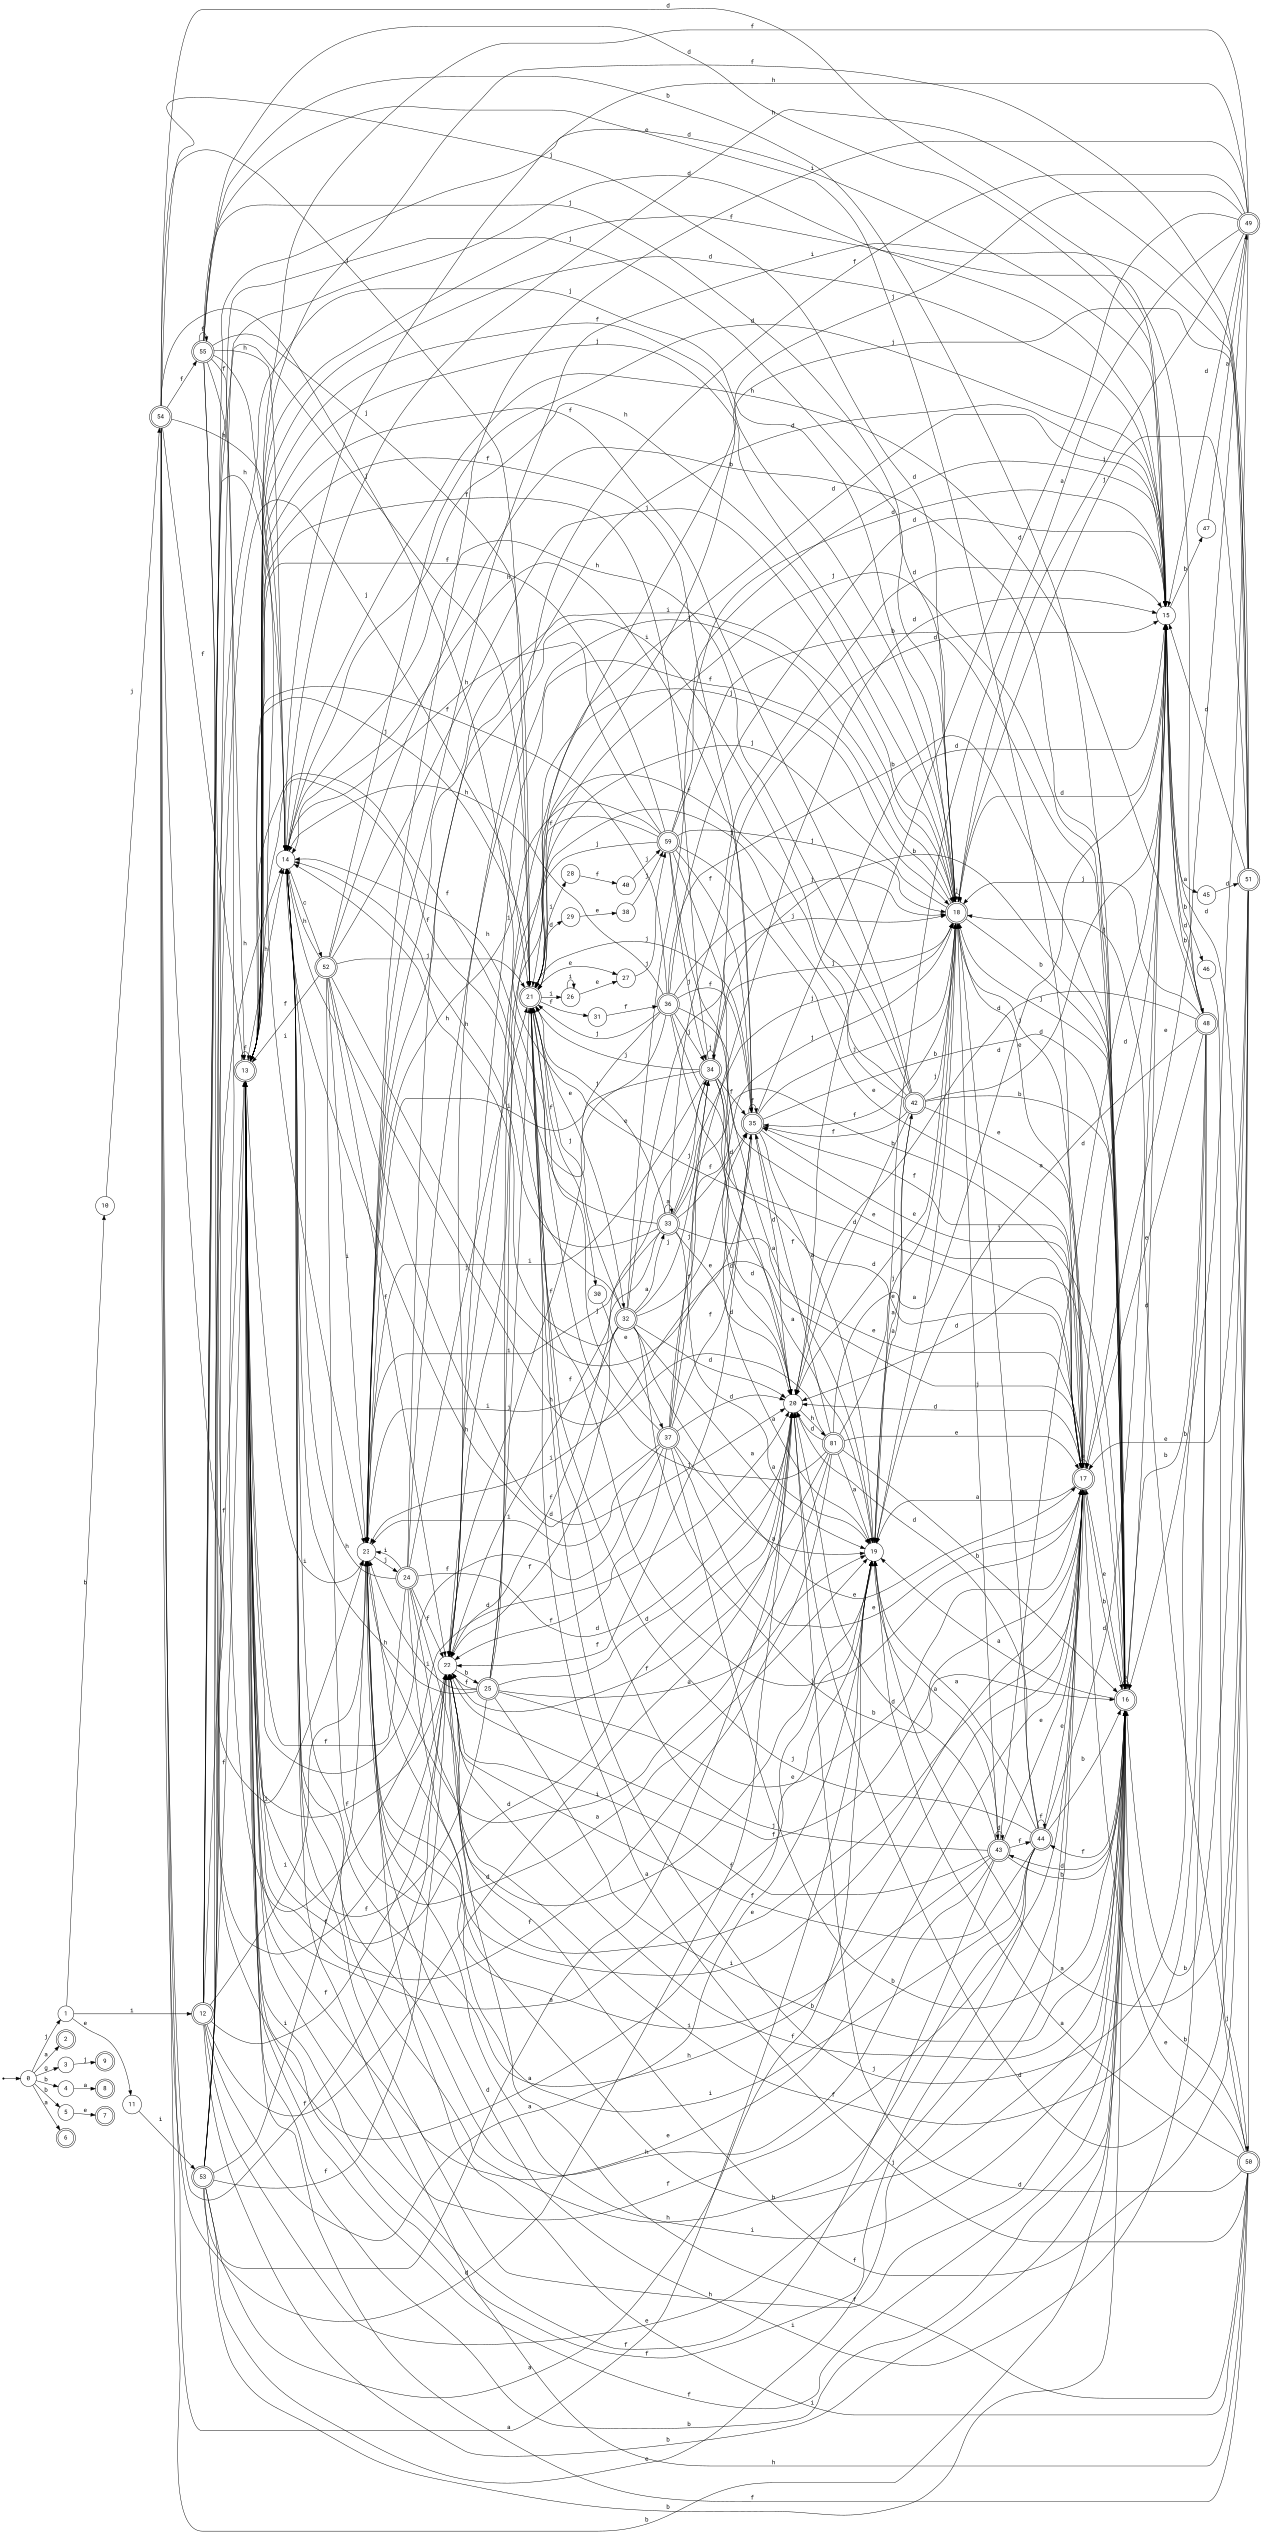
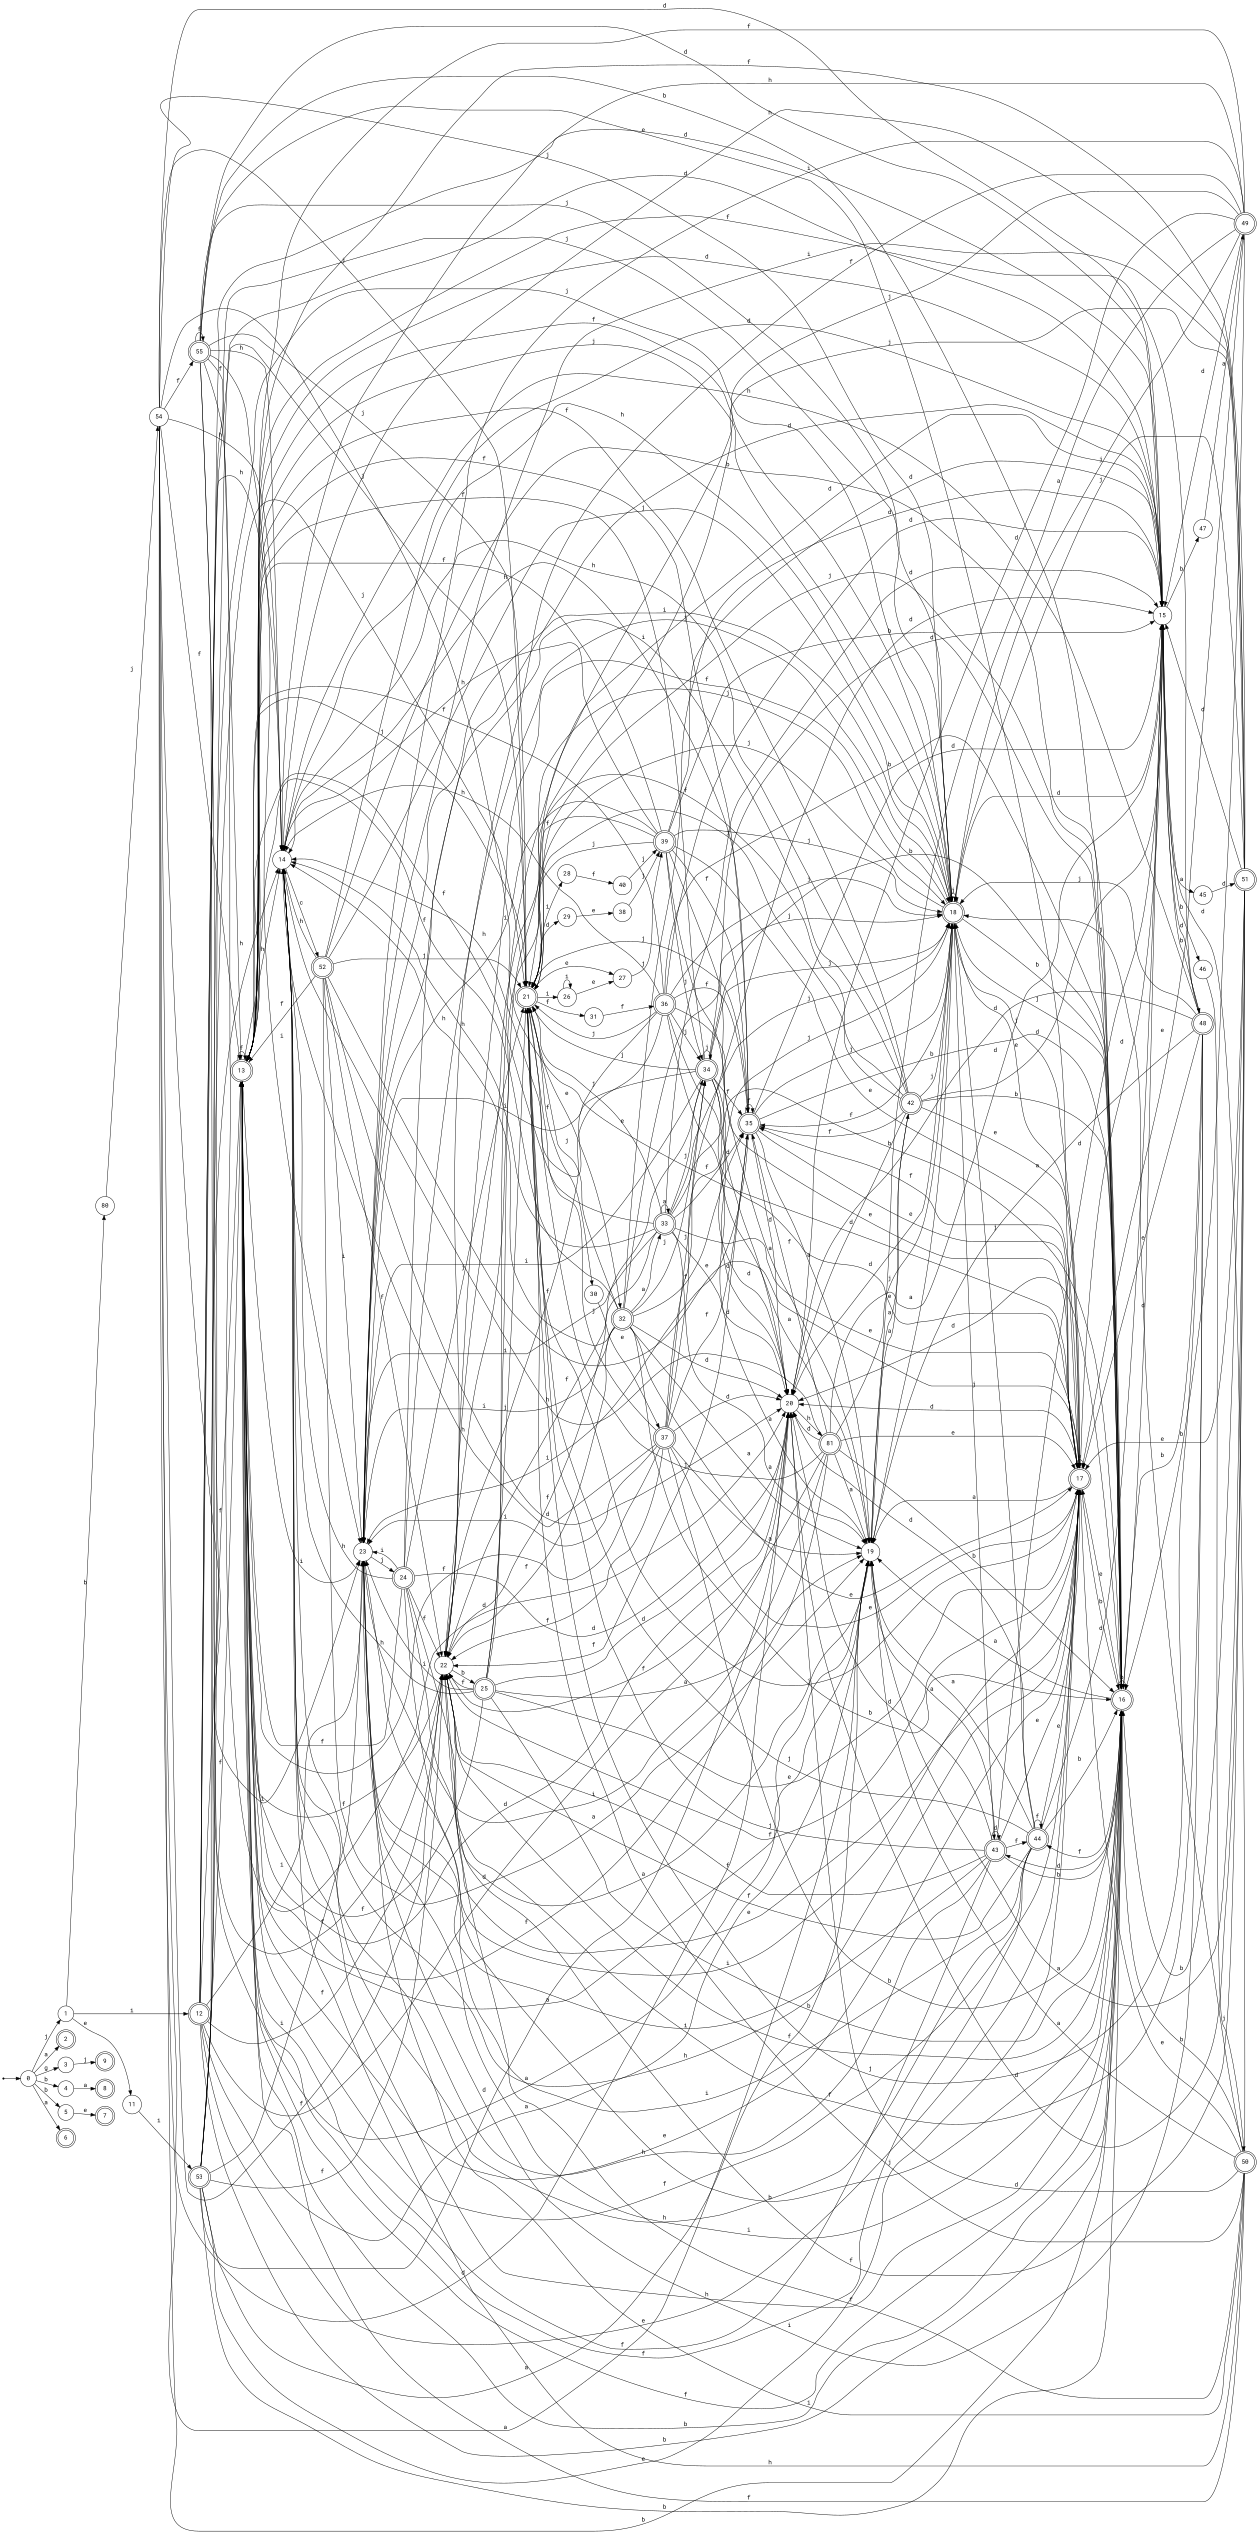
(161, 417) -> (159, 417)
(668, 842) -> (665, 842)
(105, 1206) -> (105, 1206)
